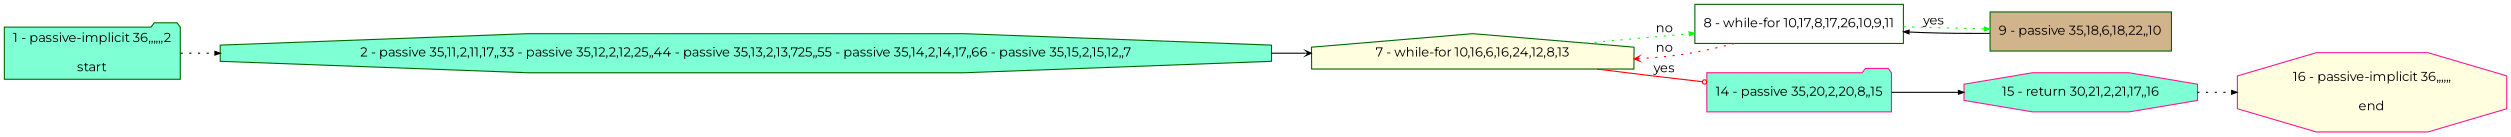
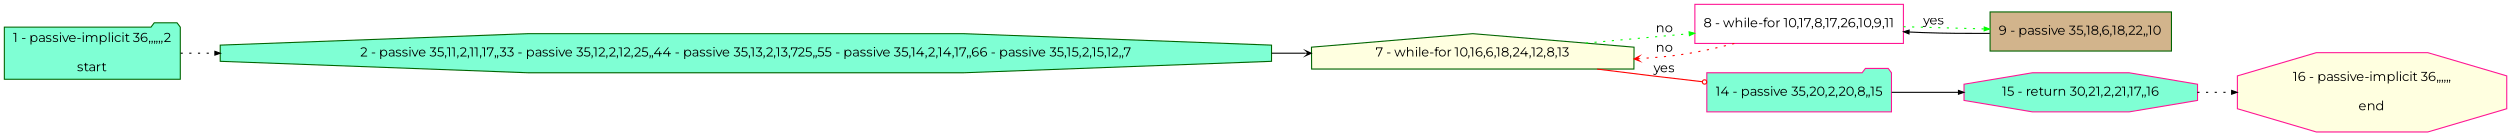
(1799, 24) -> (1799, 24)
(1473, 53) -> (1473, 53)
